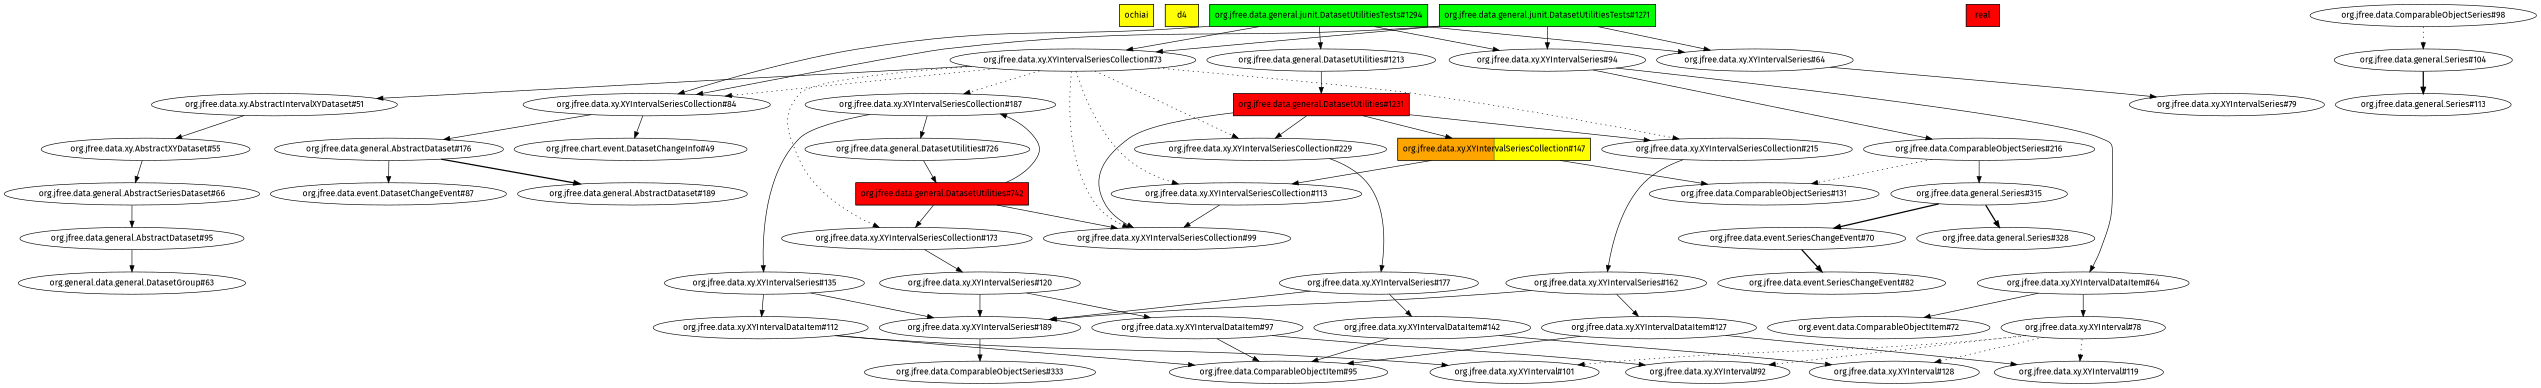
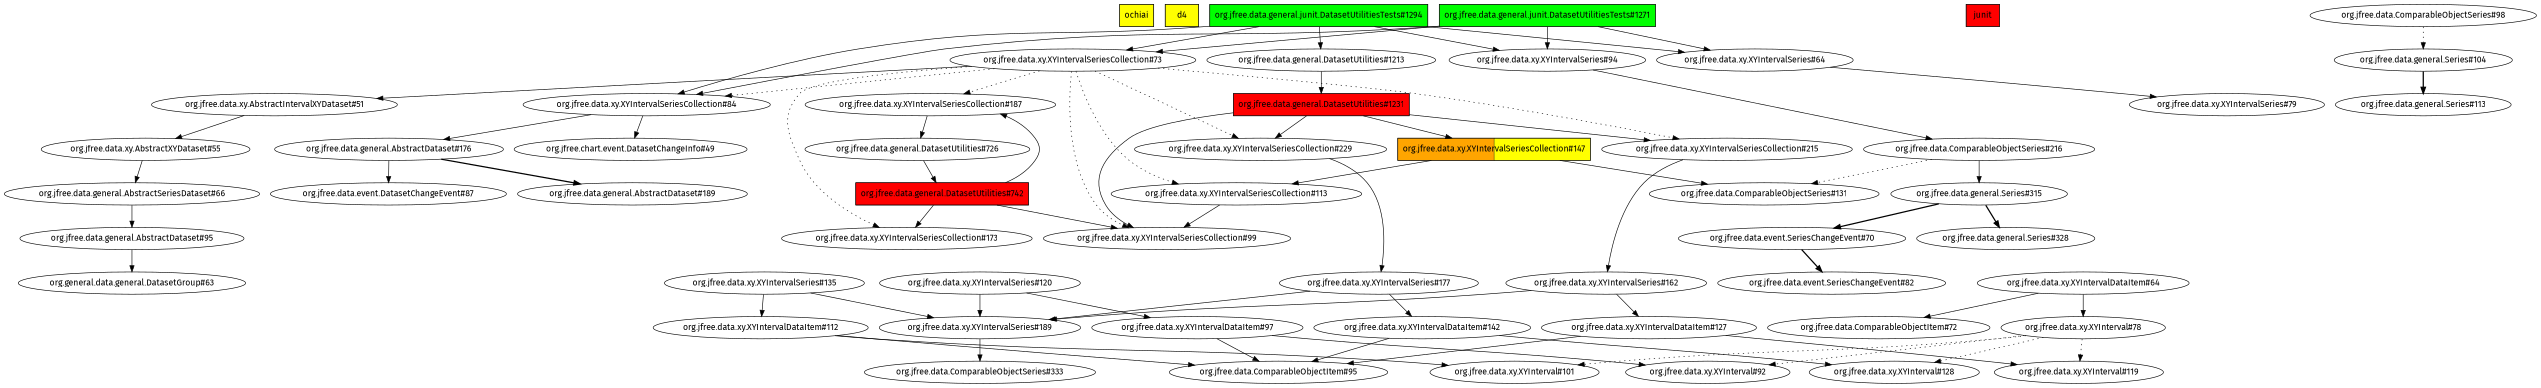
(1983, 15) -> (1983, 15)
(1928, 106) -> none
(782, 163) -> none
(941, 259) -> none
(1879, 328) -> (1879, 328)
